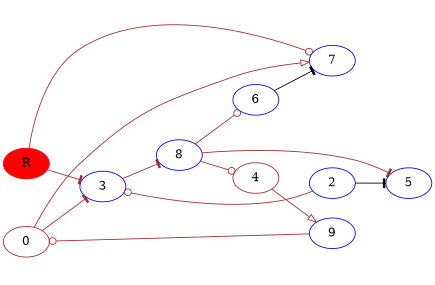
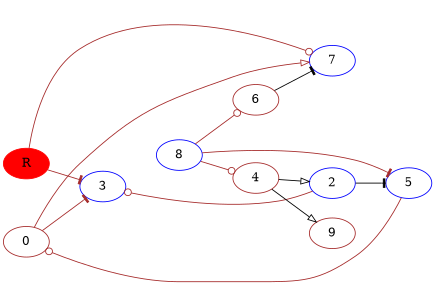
(256, 100) -> (256, 100)
(139, 172) -> none
none -> (290, 180)
(291, 204) -> (291, 204)
(332, 233) -> (332, 233)
(183, 237) -> (242, 282)
